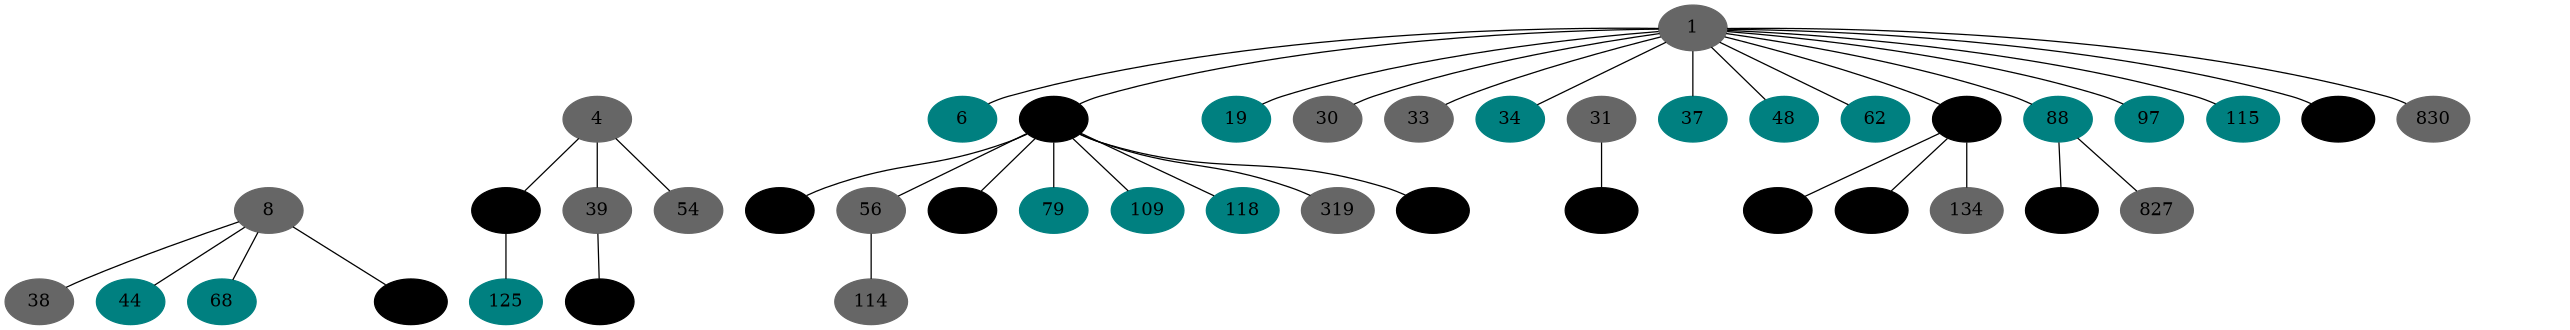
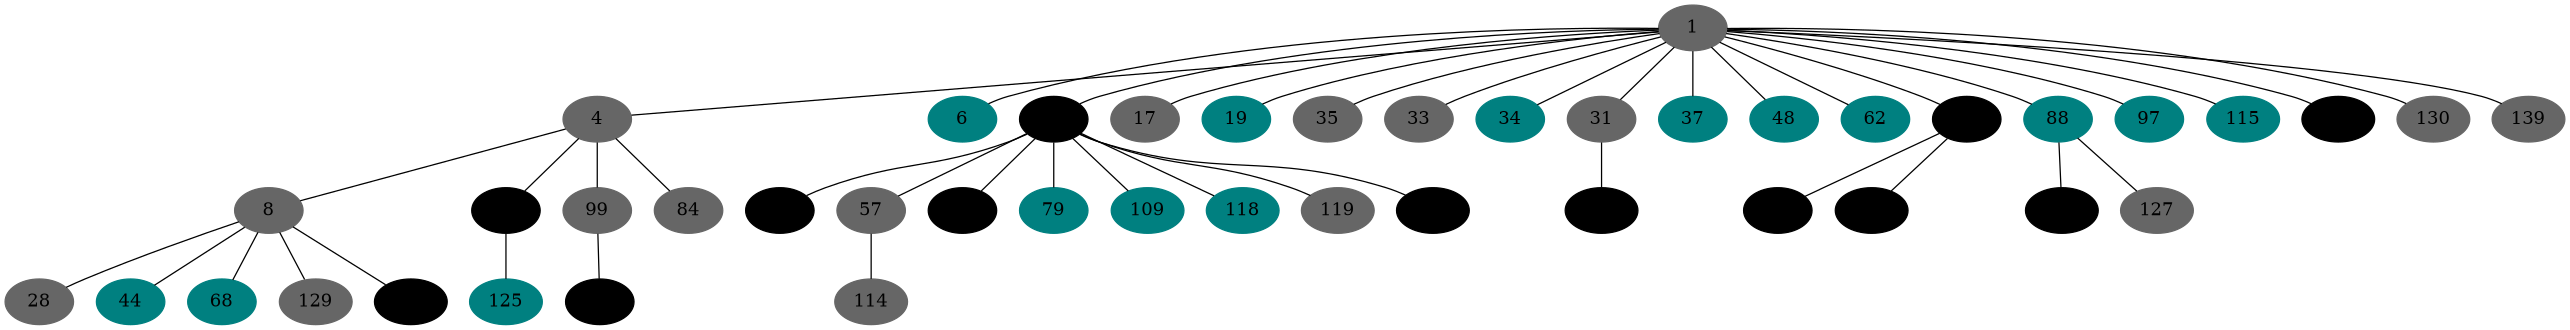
none -> (1647, 73)
none -> (1017, 84)
none -> (1145, 119)
(1328, 119) -> (1328, 119)
(2433, 119) -> (2433, 119)
none -> (2529, 119)
none -> (433, 165)
(597, 210) -> (597, 210)
(689, 210) -> (689, 210)
(871, 210) -> (871, 210)
(1338, 210) -> (1338, 210)
(1967, 210) -> none
(2157, 210) -> (2157, 210)
(39, 302) -> (39, 302)
none -> (316, 302)
